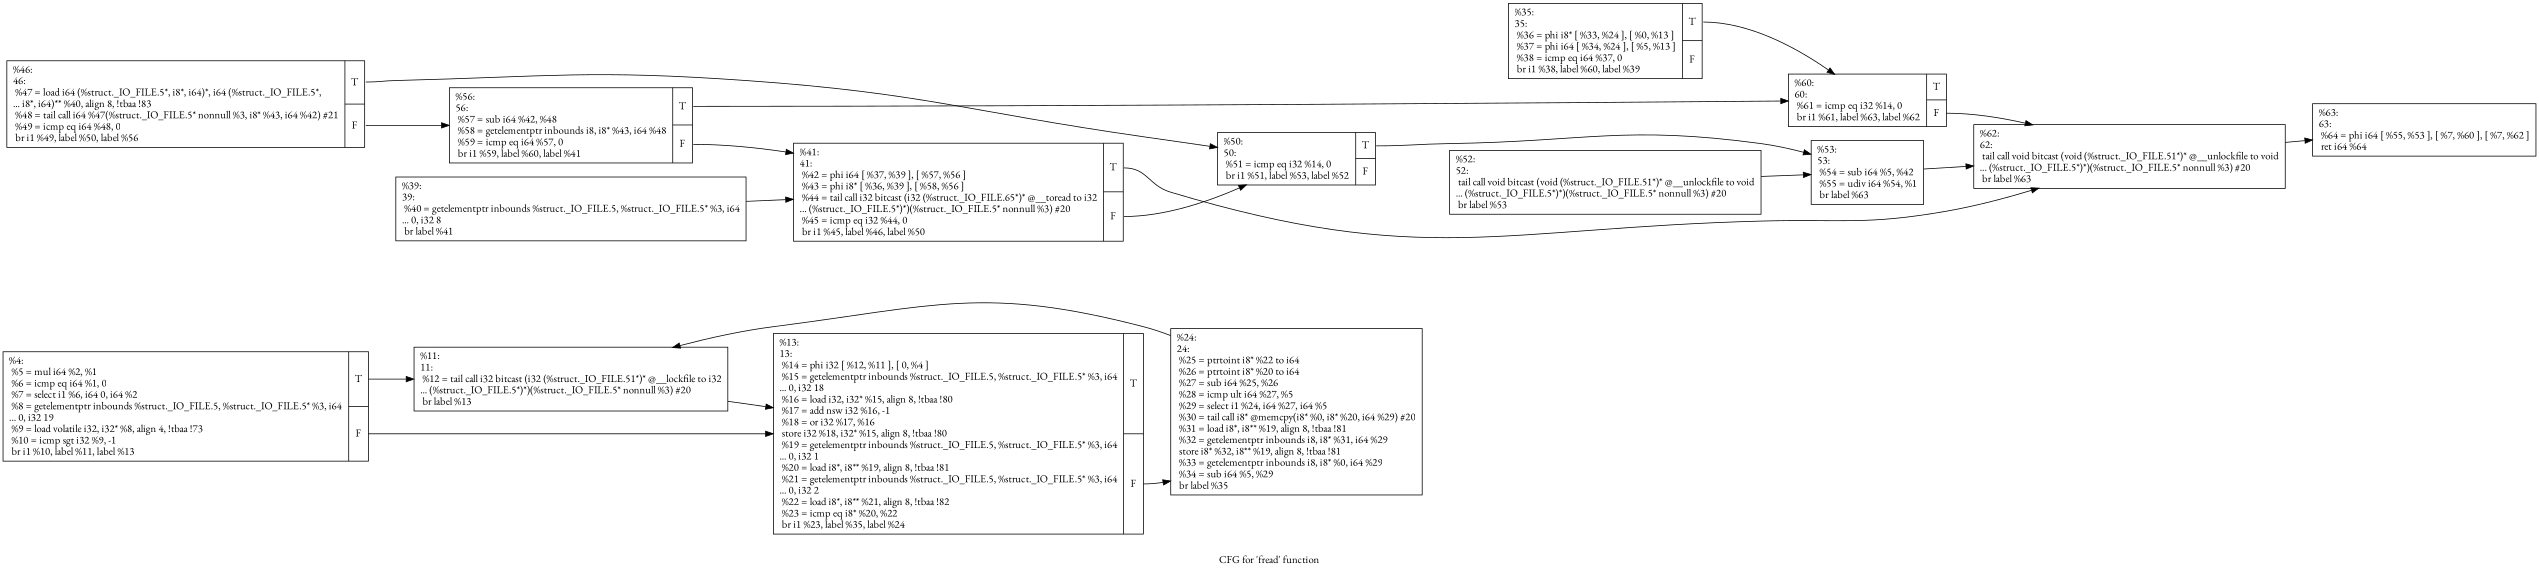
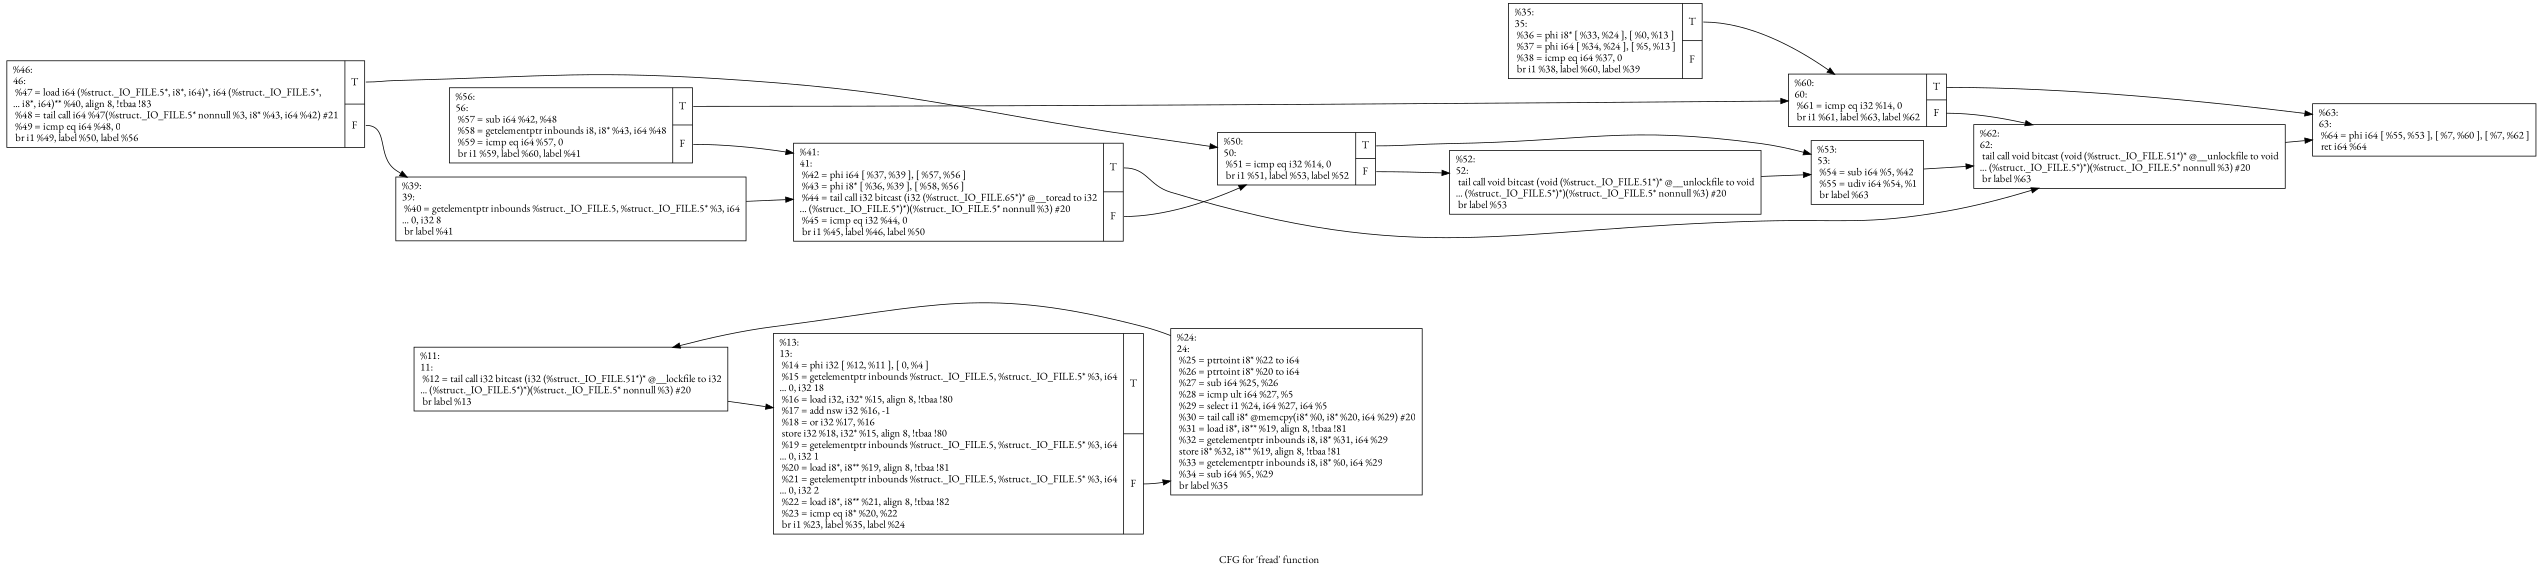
none -> (2126, 95)
(404, 125) -> (383, 148)
none -> (1409, 172)
(186, 406) -> none
